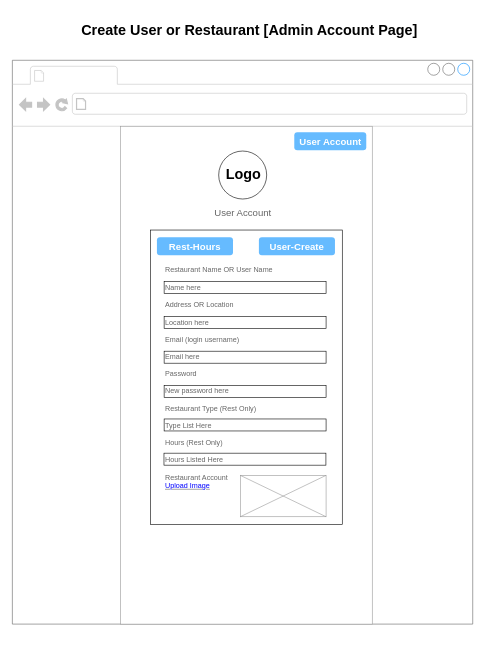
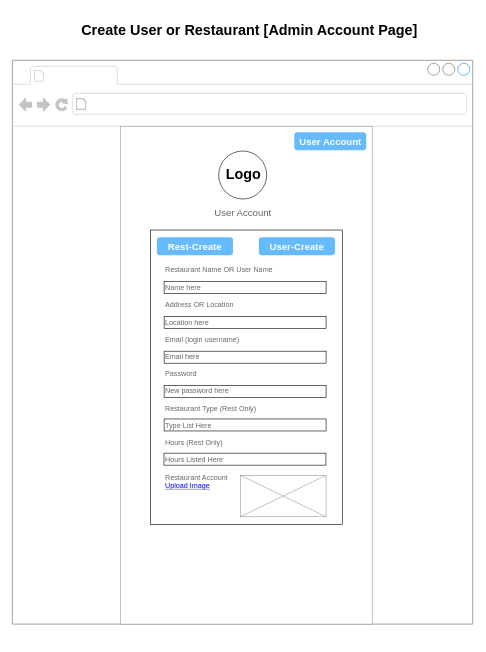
(195, 246) -> (195, 246)
